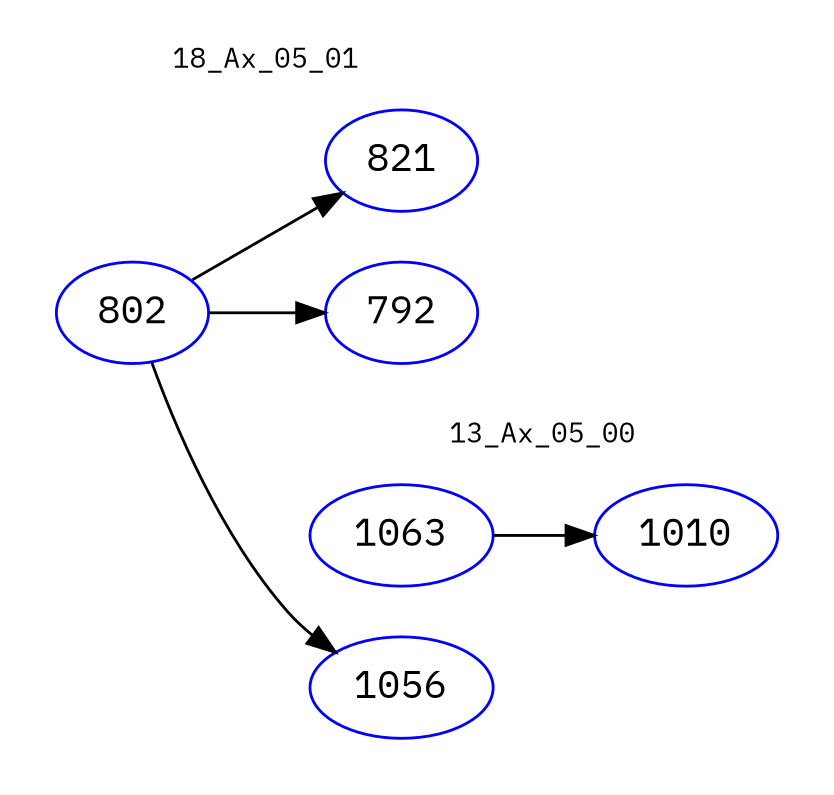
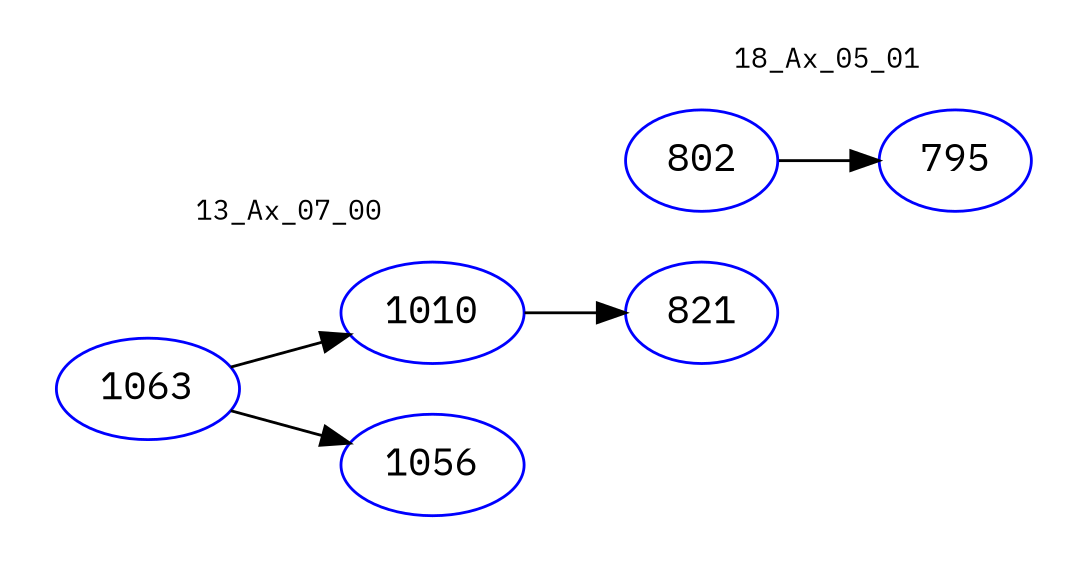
(255, 244) -> (565, 313)
(402, 313) -> (955, 161)
(544, 435) -> (290, 213)
(217, 508) -> (277, 423)
